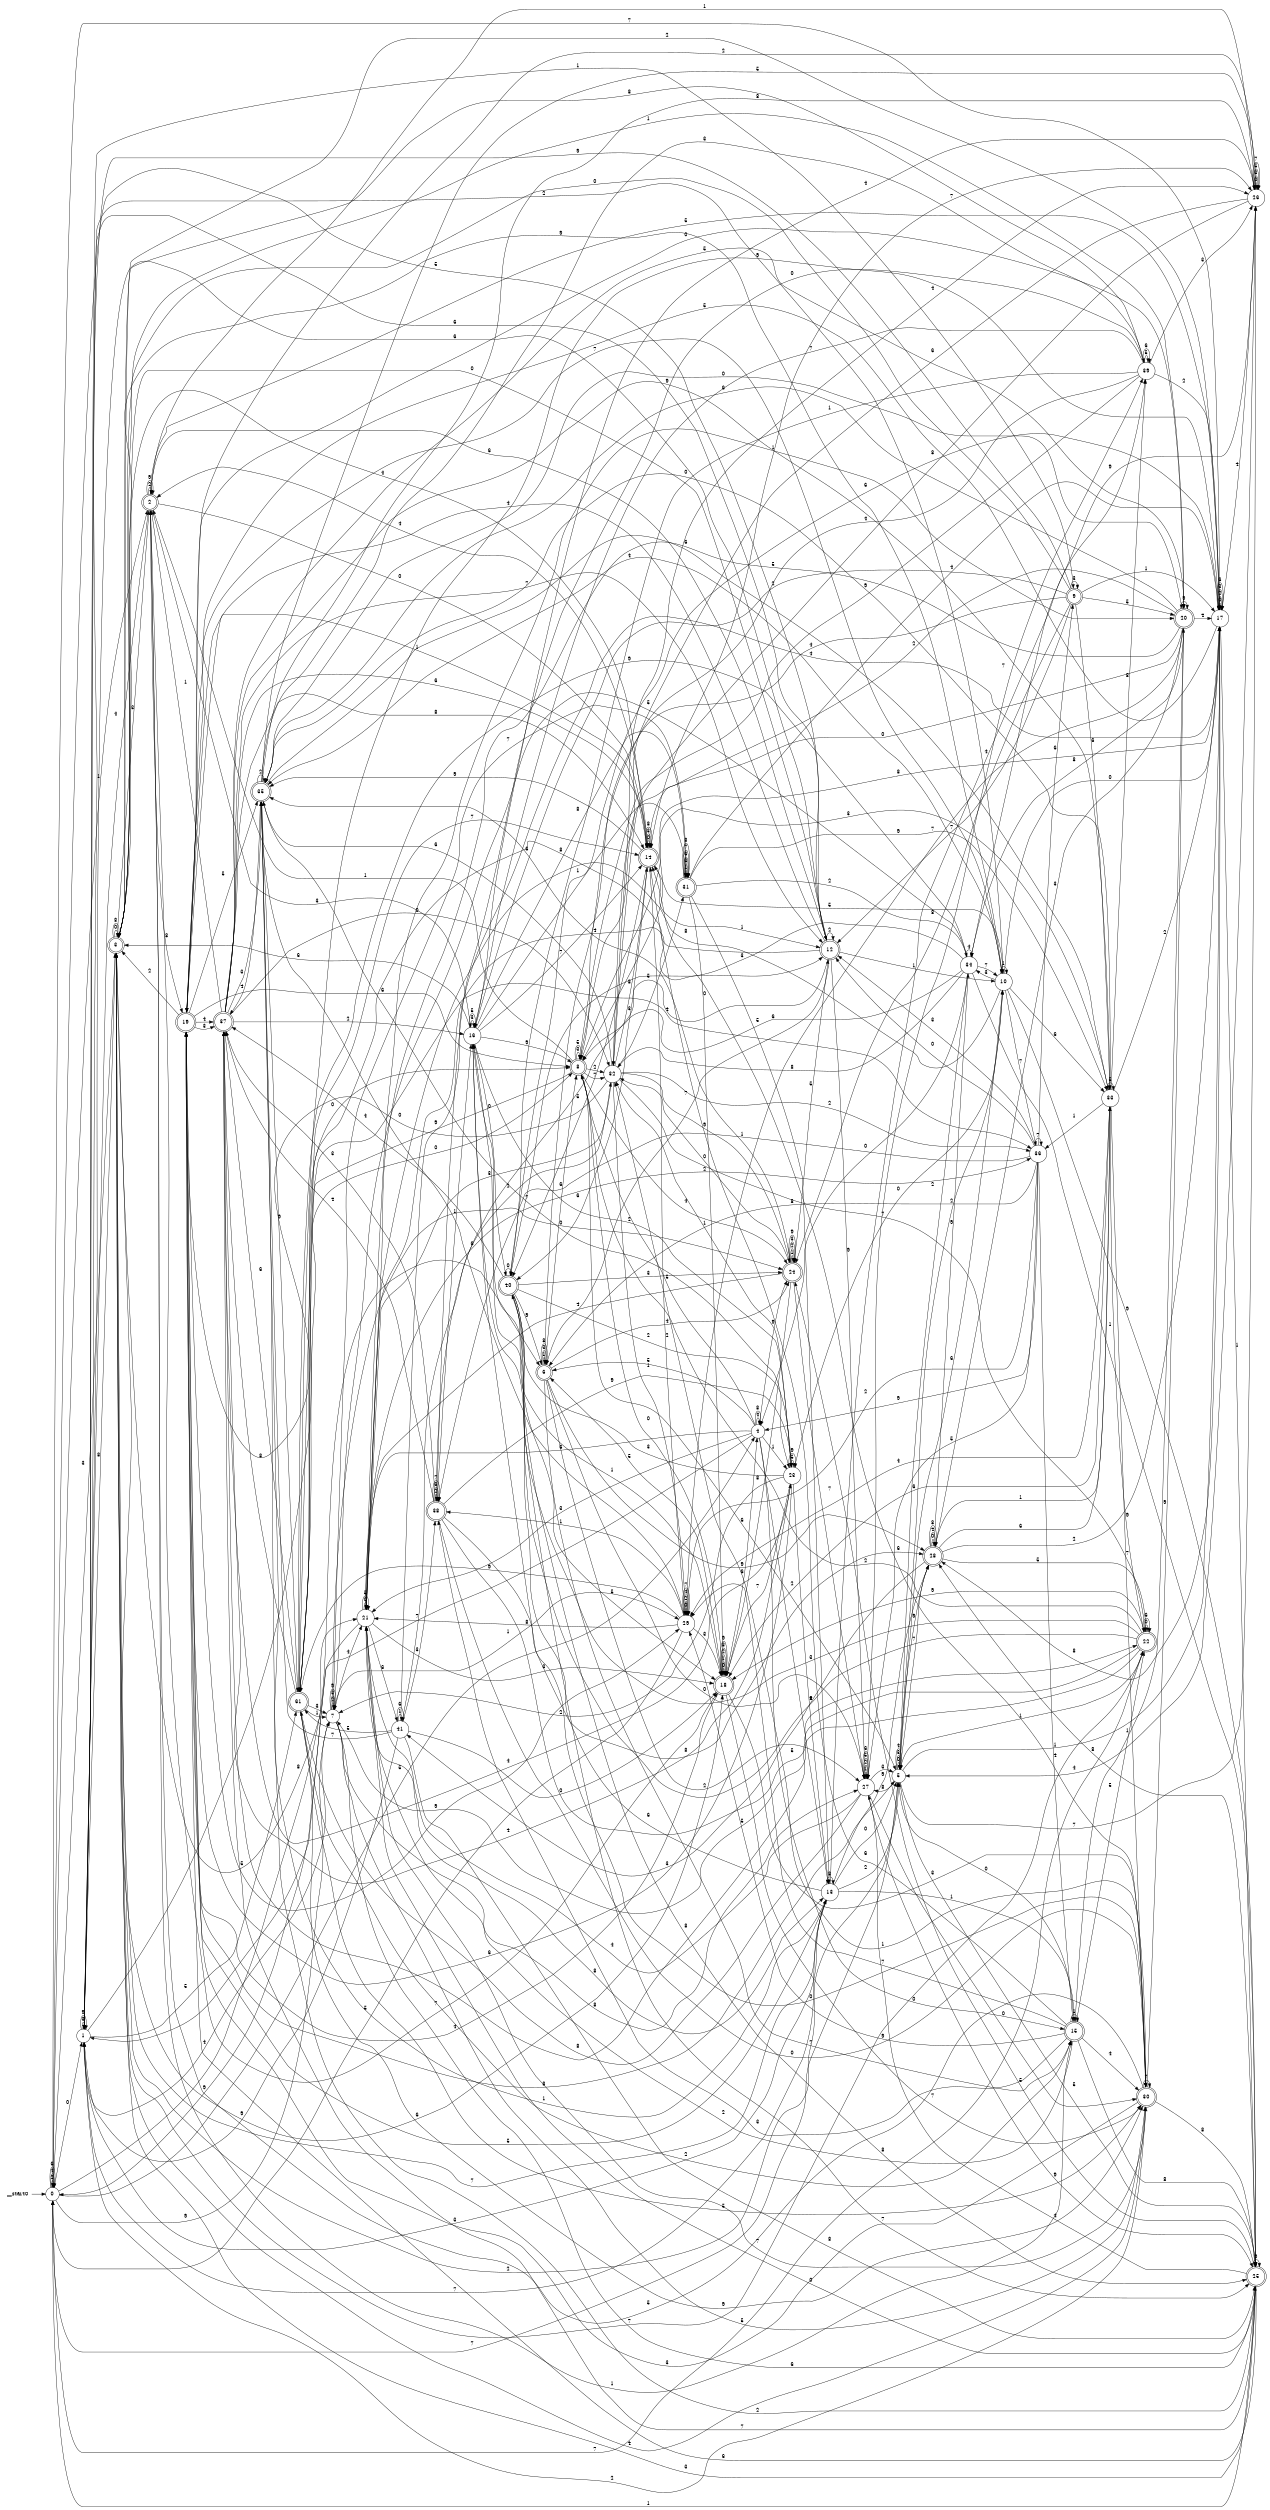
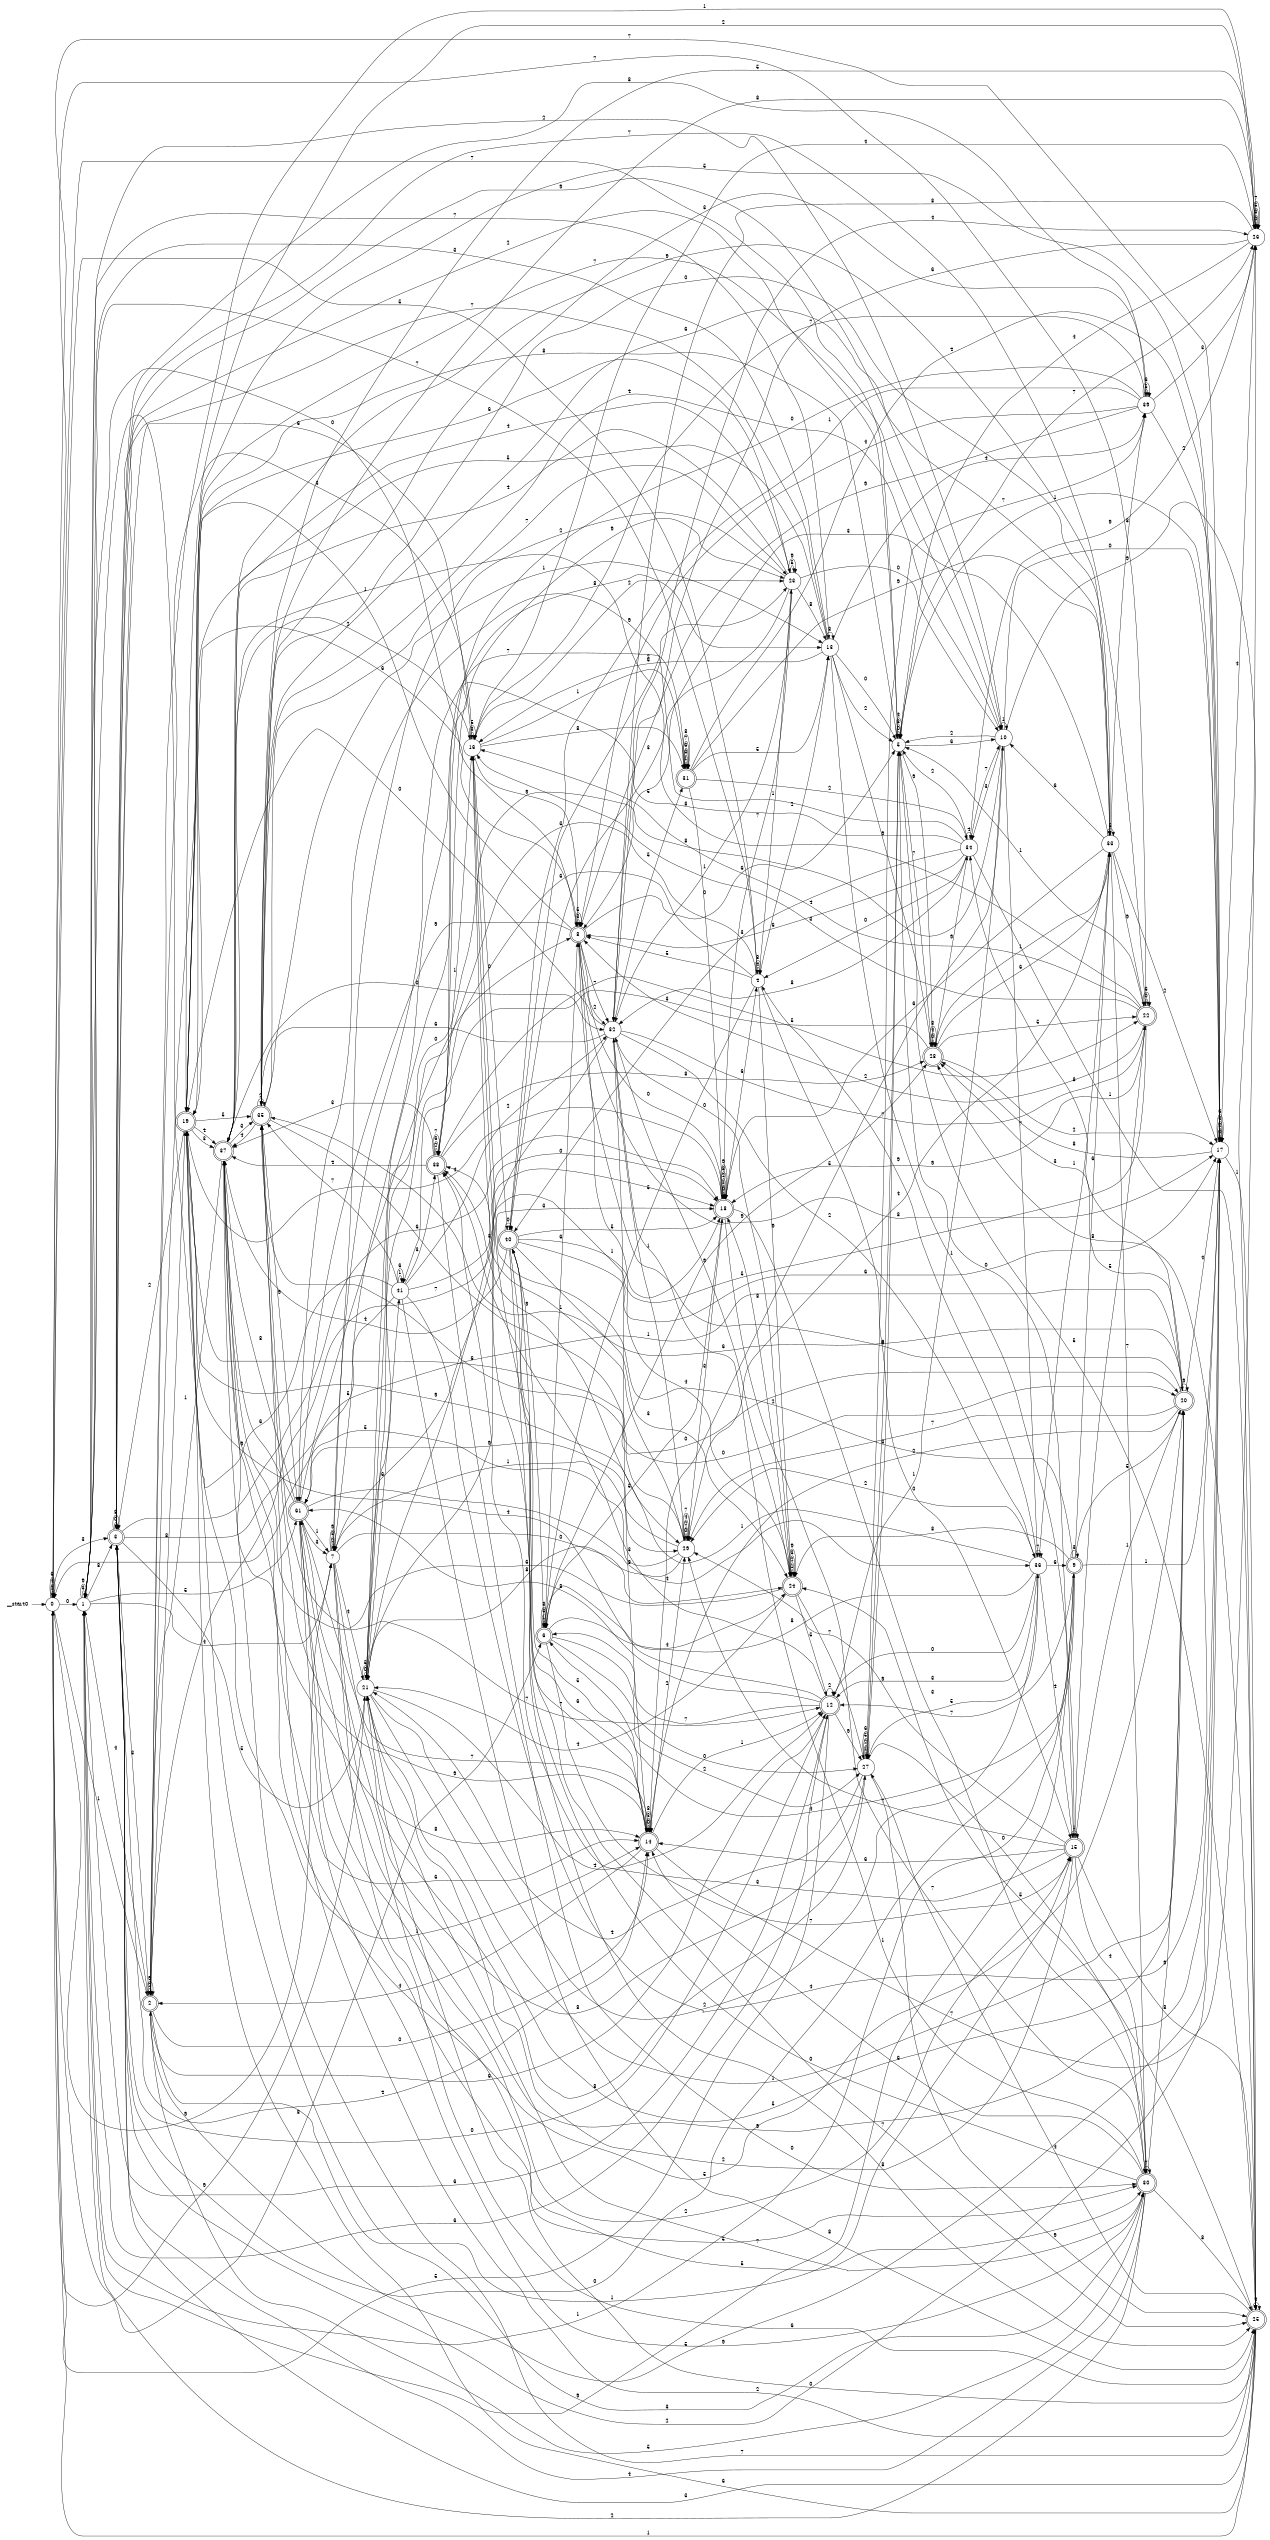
(1056, 1039) -> (1058, 792)
